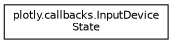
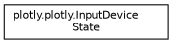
(86, 22) -> (86, 22)
